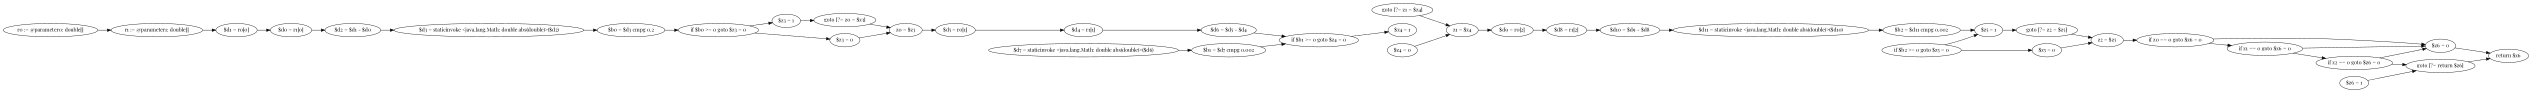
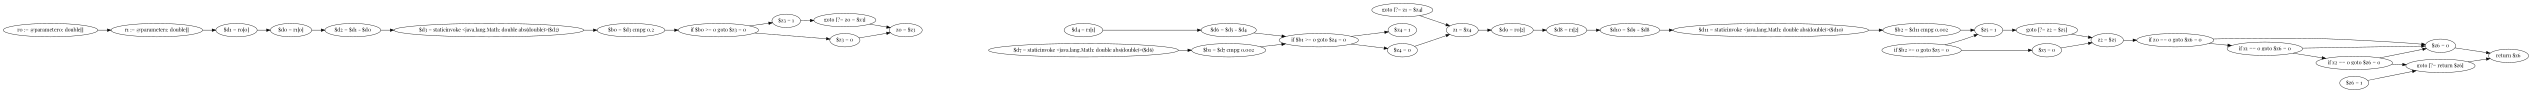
(955, 30) -> none
none -> (1368, 46)
